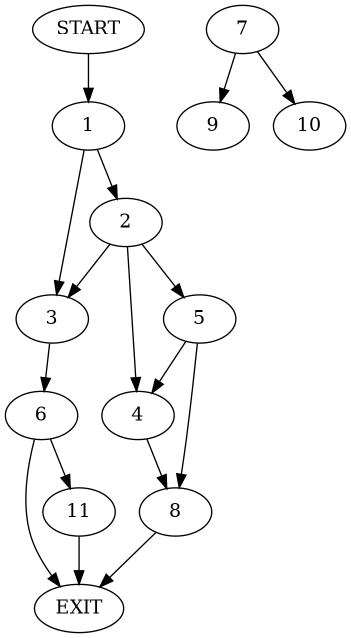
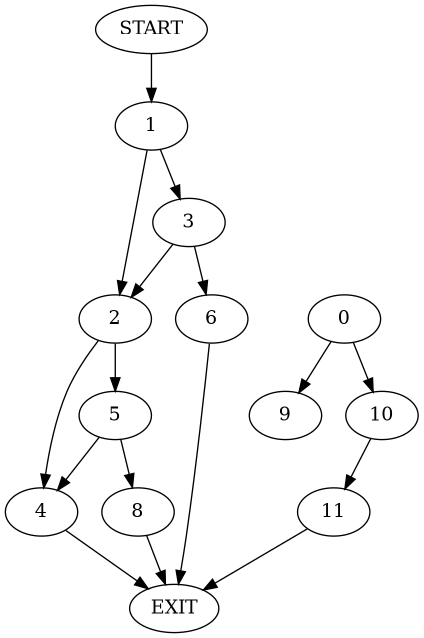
(243, 29) -> (344, 319)
(93, 265) -> (156, 265)
(58, 457) -> (361, 458)
(154, 457) -> (101, 556)
